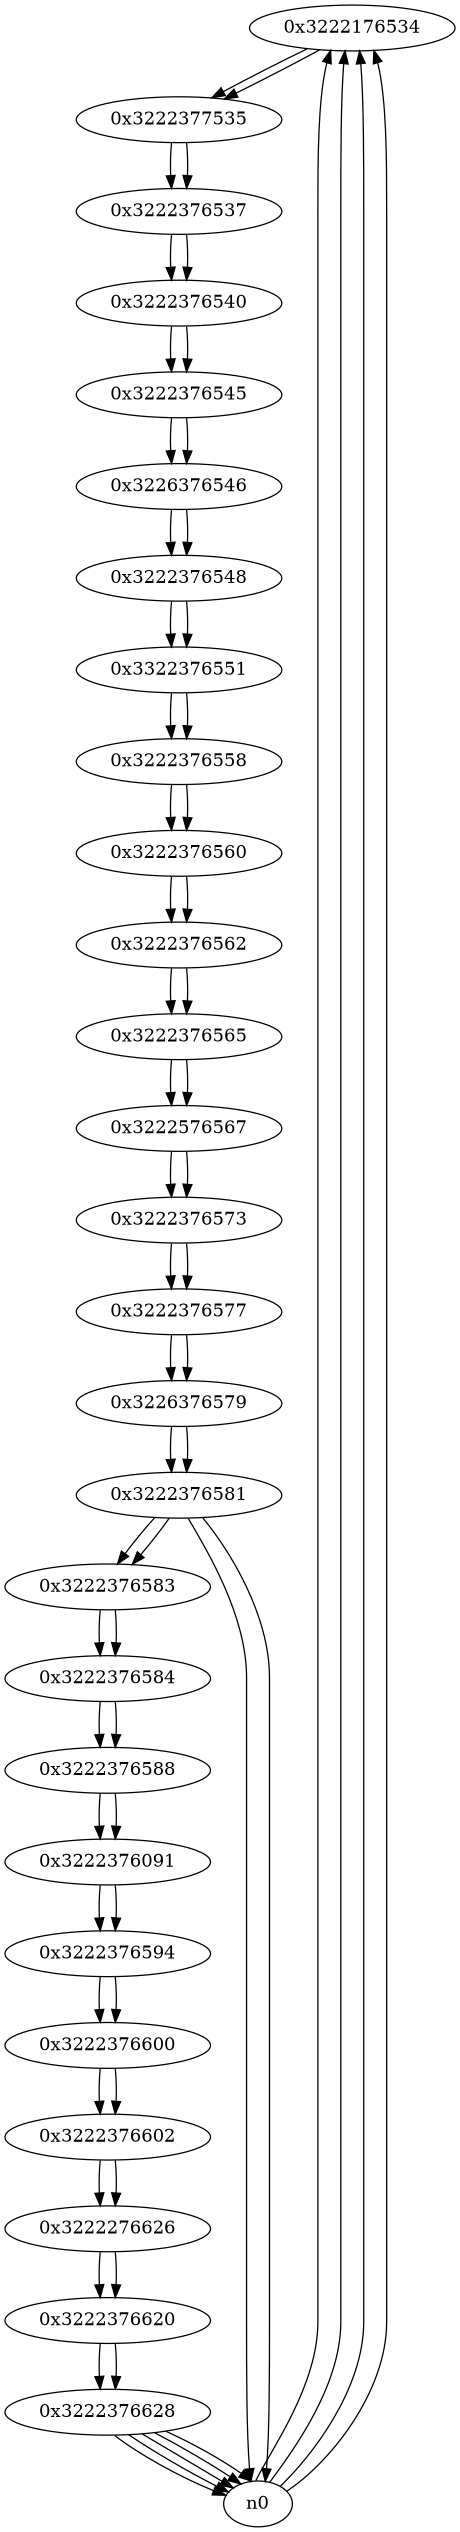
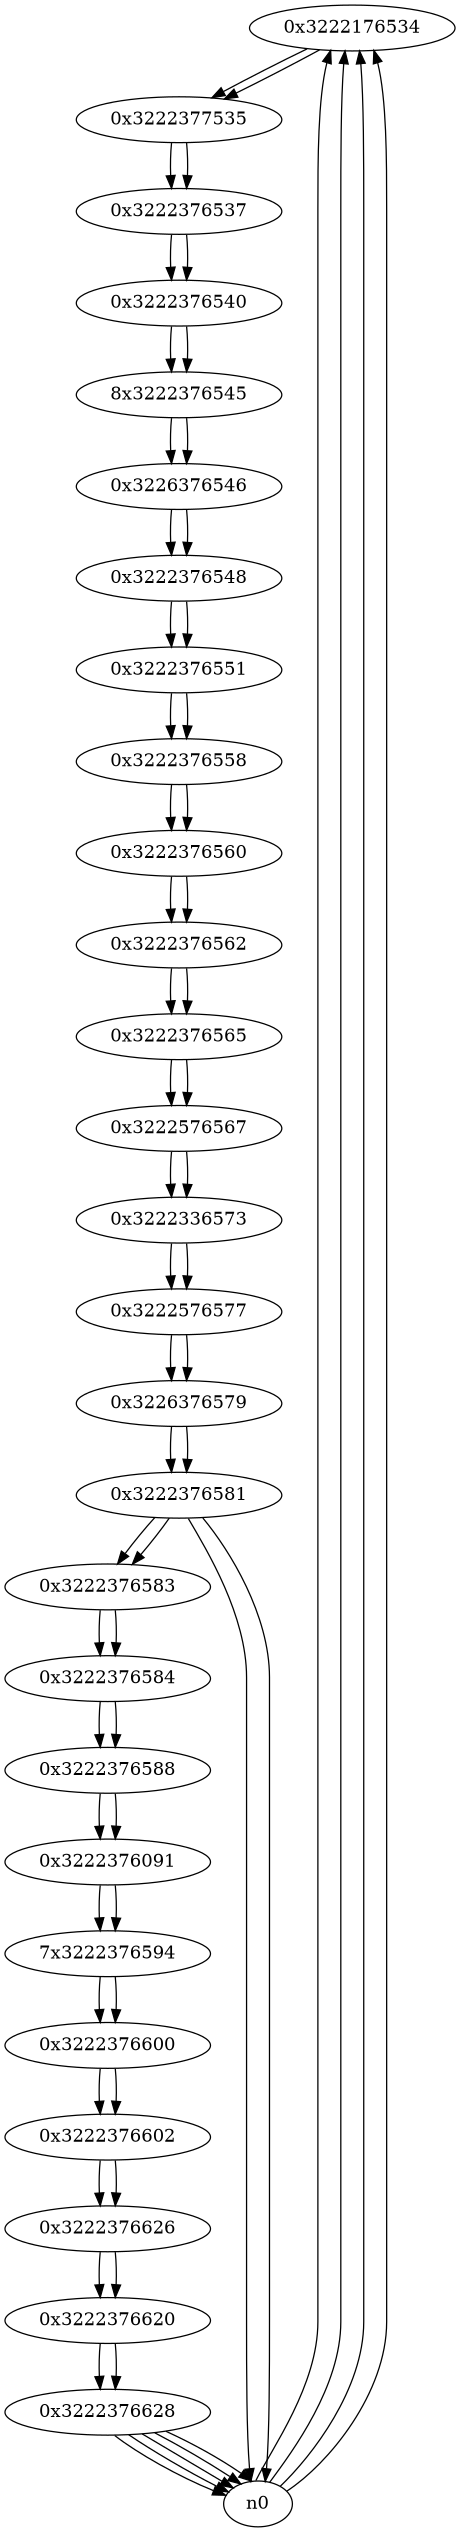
(179, 395) -> (179, 395)
(179, 670) -> (179, 670)
(179, 1220) -> (179, 1220)
(179, 1312) -> (179, 1312)
(108, 1954) -> (108, 1954)
(108, 2229) -> (108, 2229)
